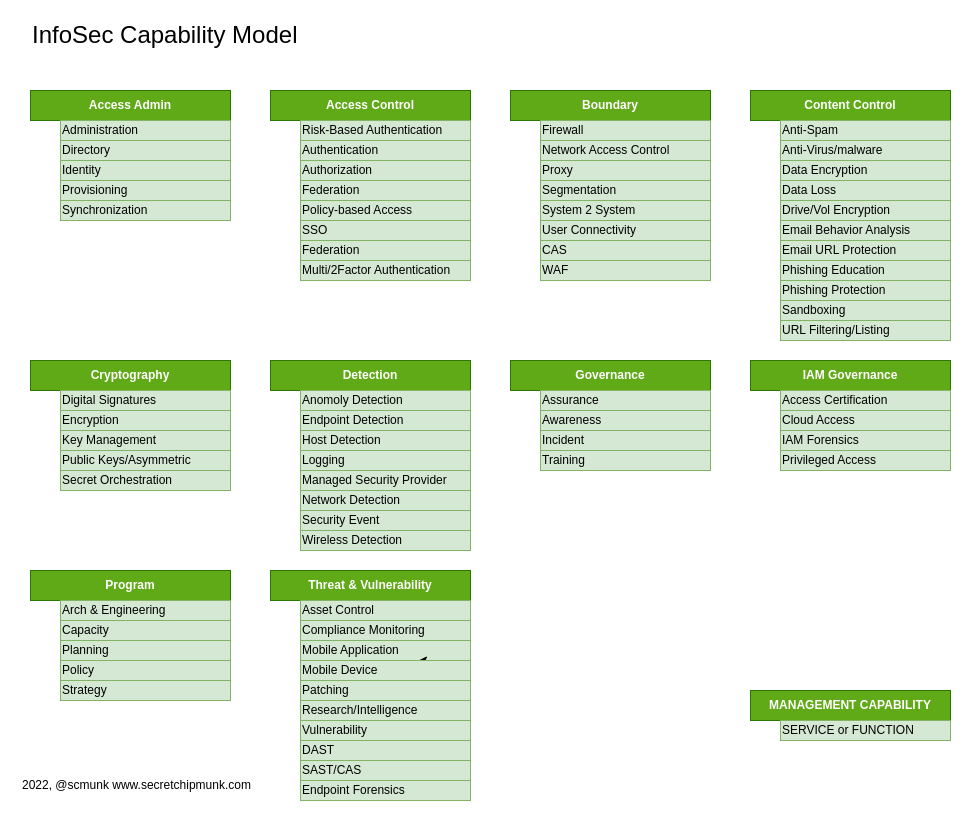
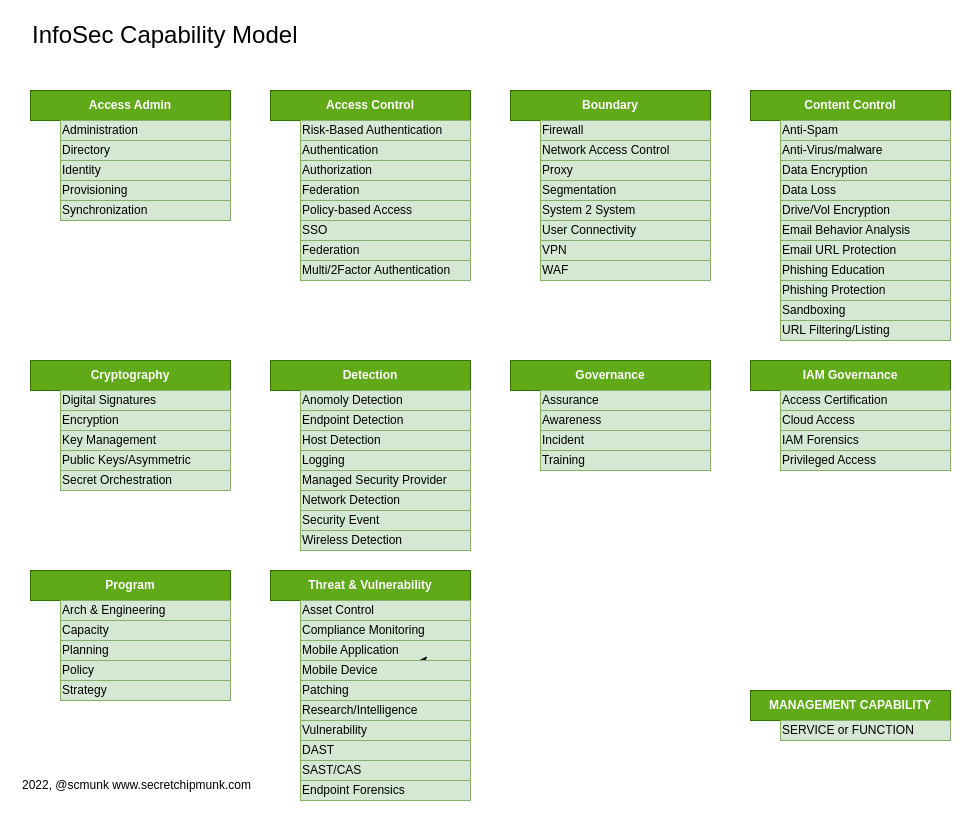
(553, 251) -> (553, 251)
